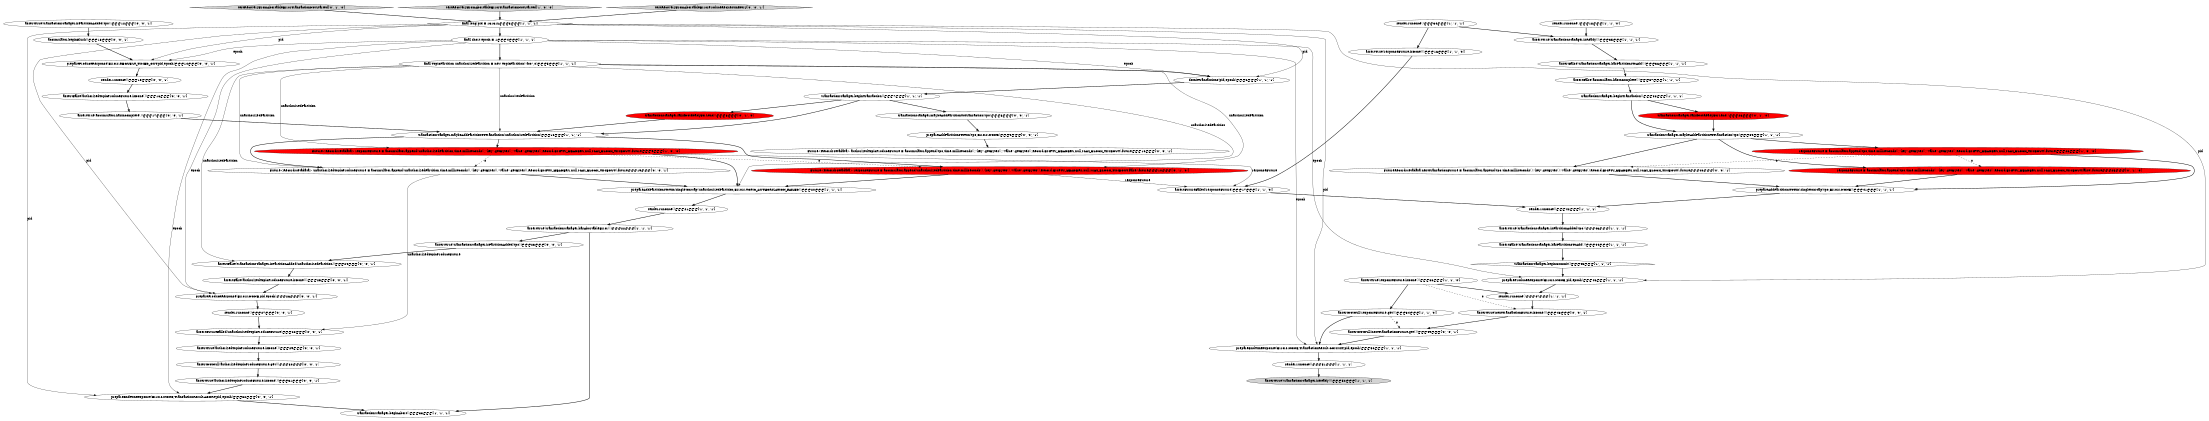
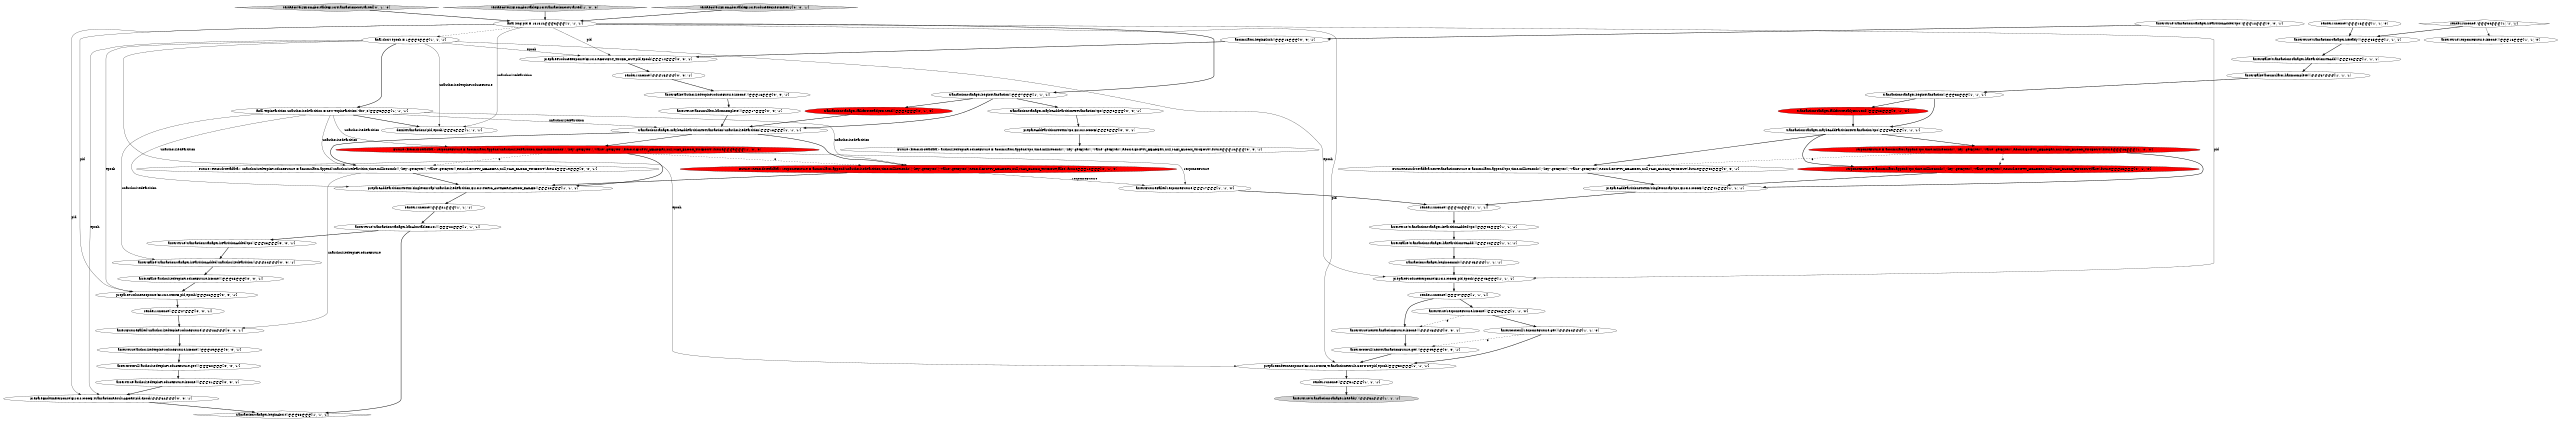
(500, 24) -> (545, 24)
(1430, 24) -> (2484, 24)
(500, 31) -> (479, 32)
(1423, 37) -> (2487, 31)
(1305, 52) -> (515, 76)
(1129, 64) -> (466, 85)
(1055, 88) -> (1024, 27)
(1338, 132) -> none
(1563, 264) -> (1454, 263)
(1472, 289) -> (1465, 303)
(403, 413) -> (282, 415)
